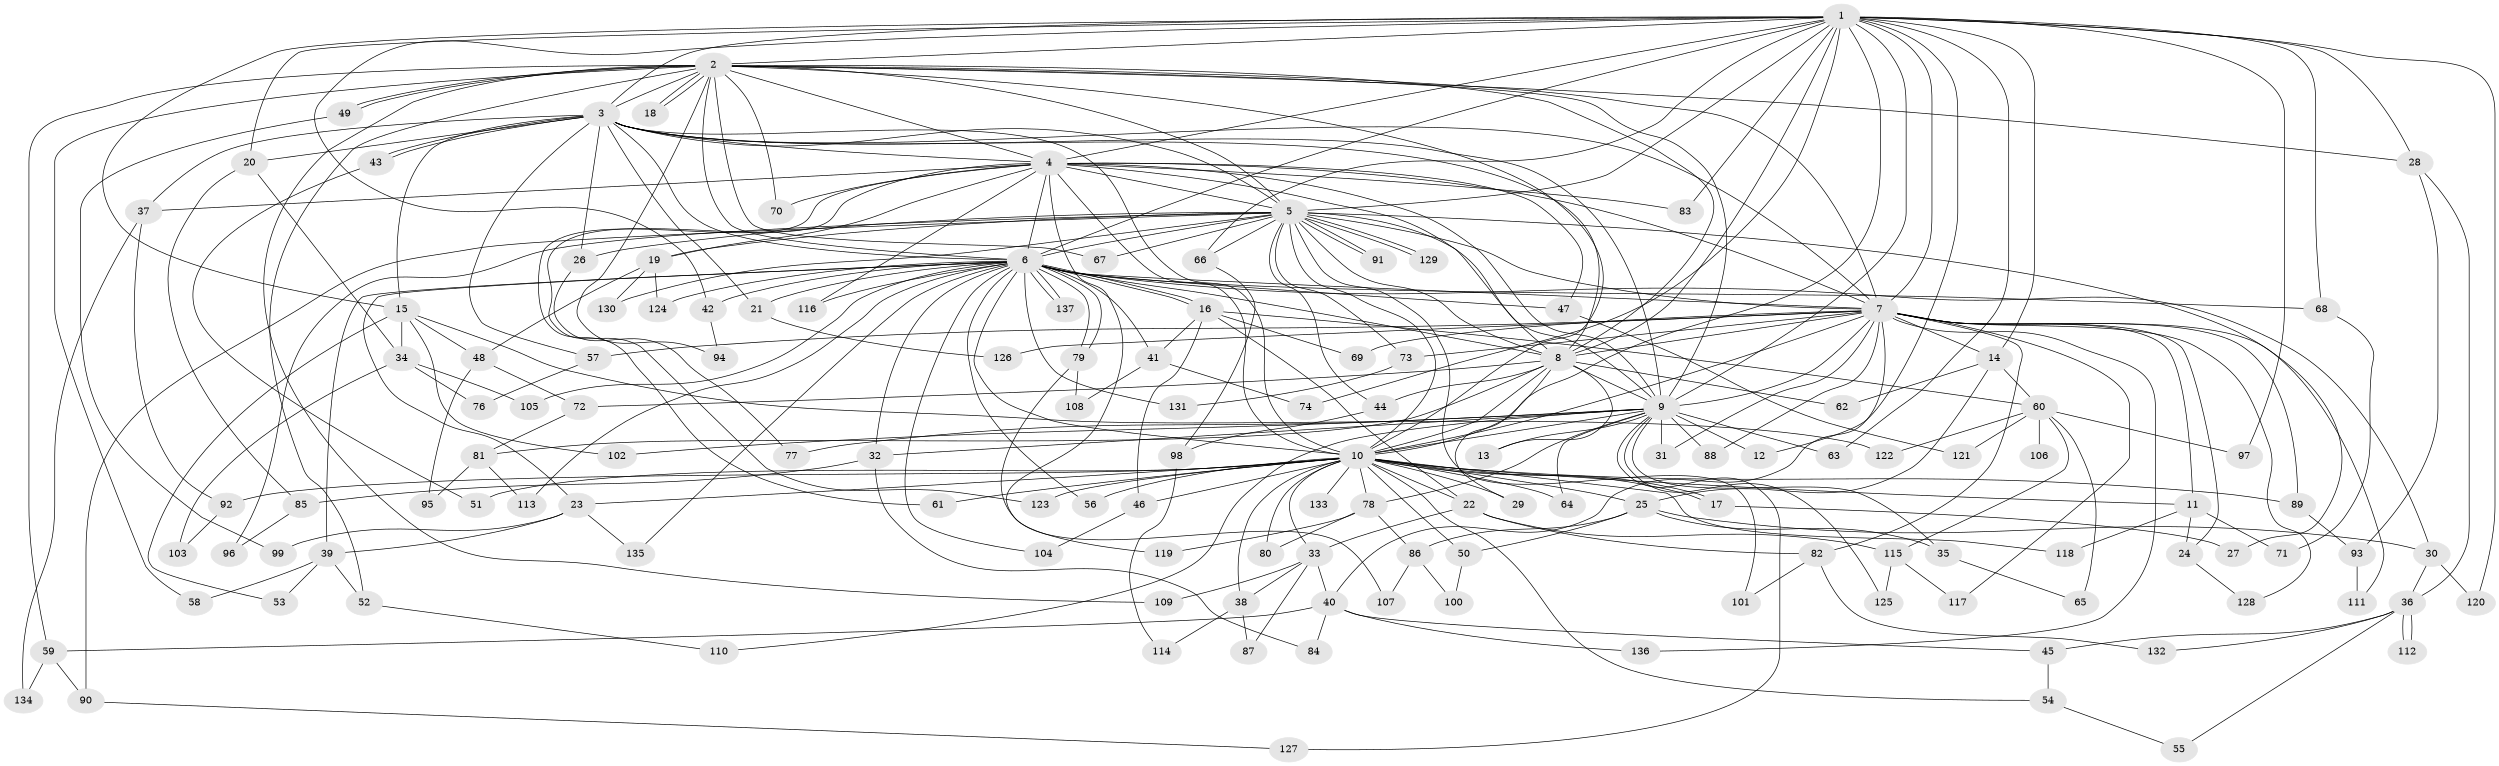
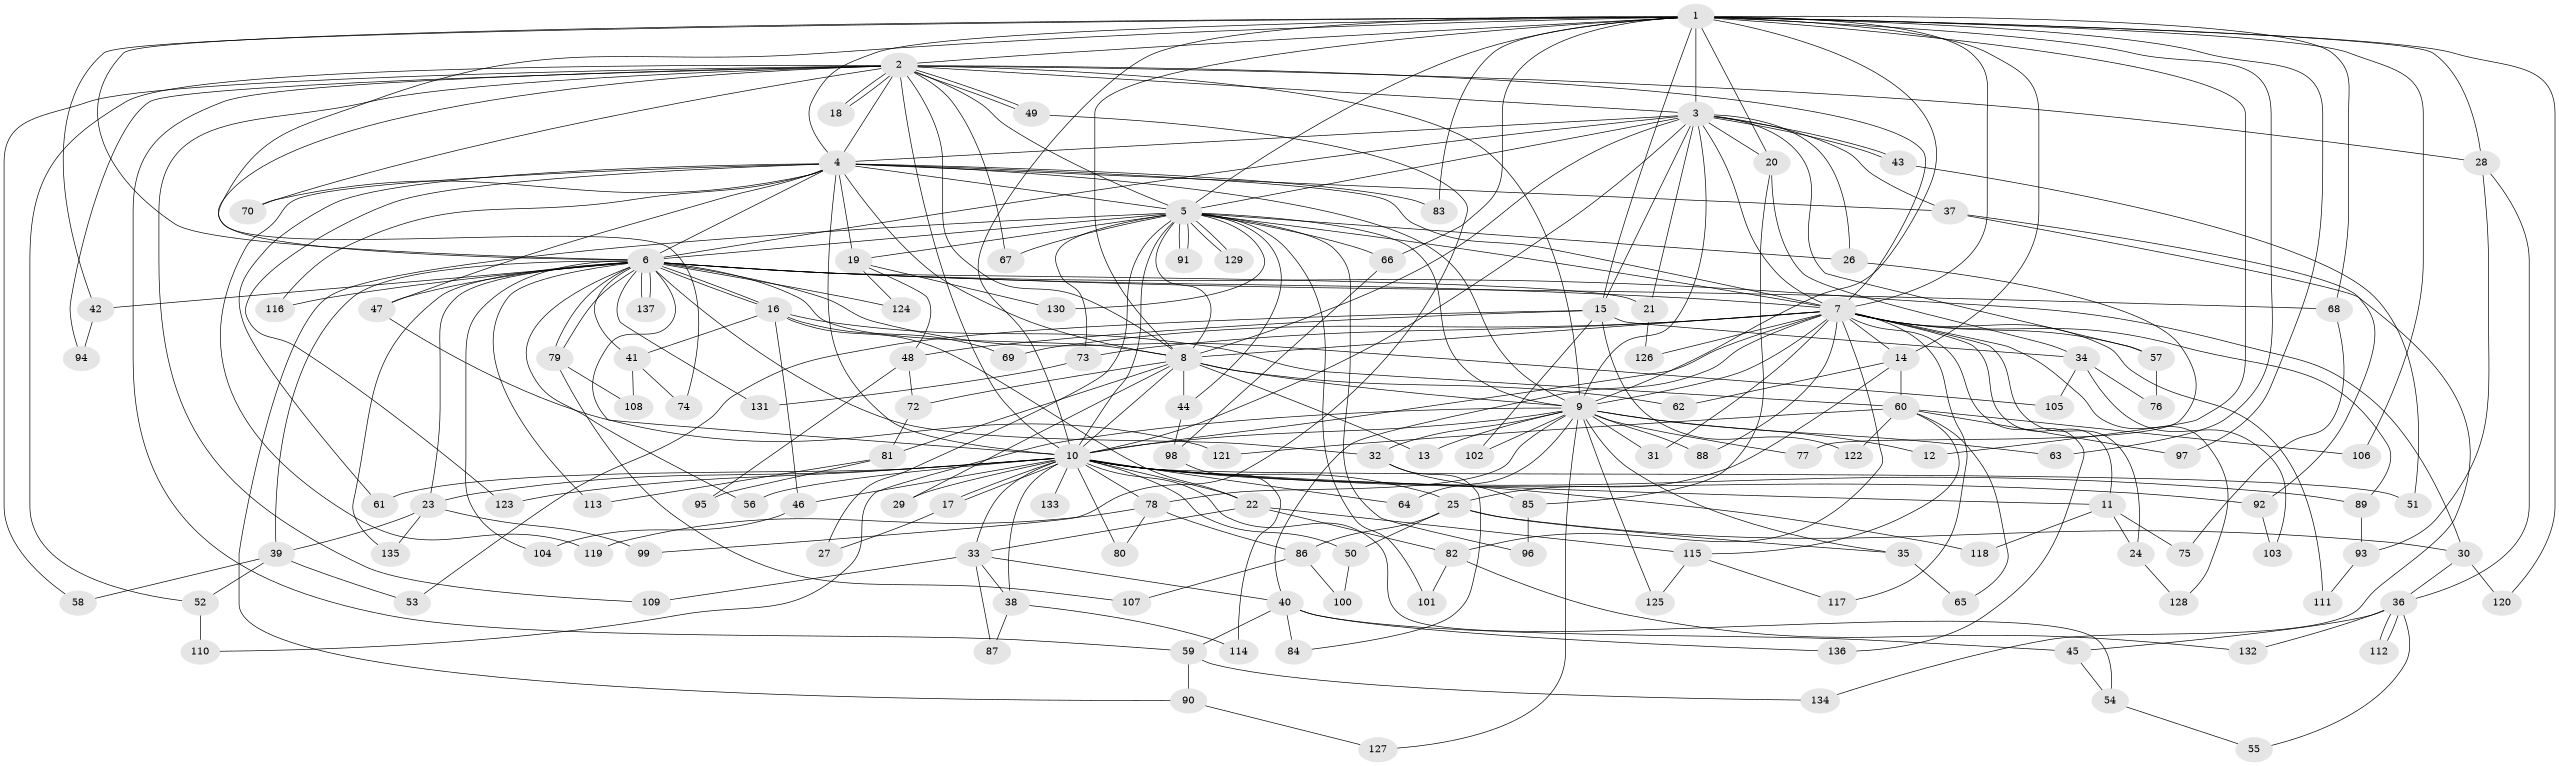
none -> (2255, 39)
(2282, 554) -> (2185, 554)
